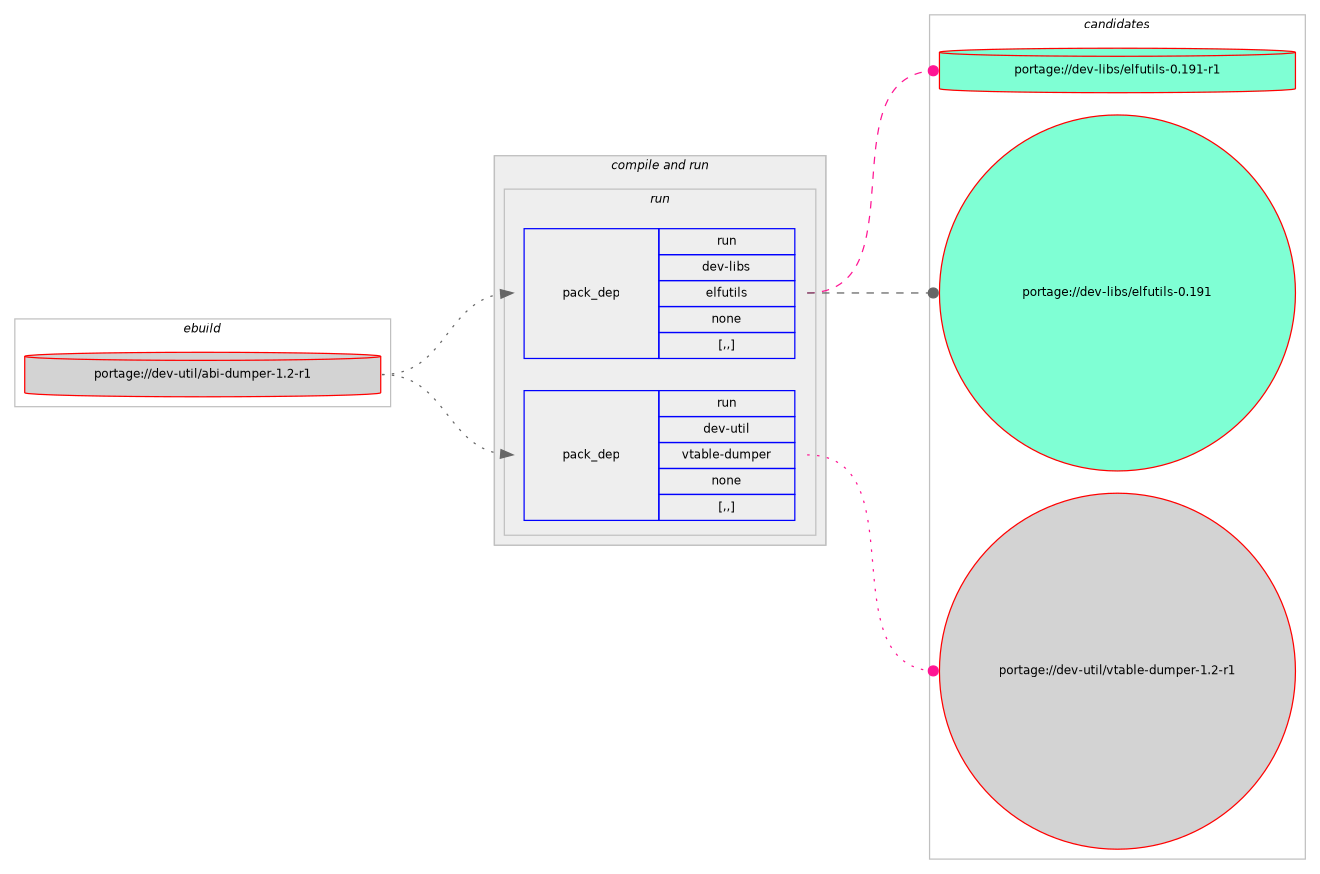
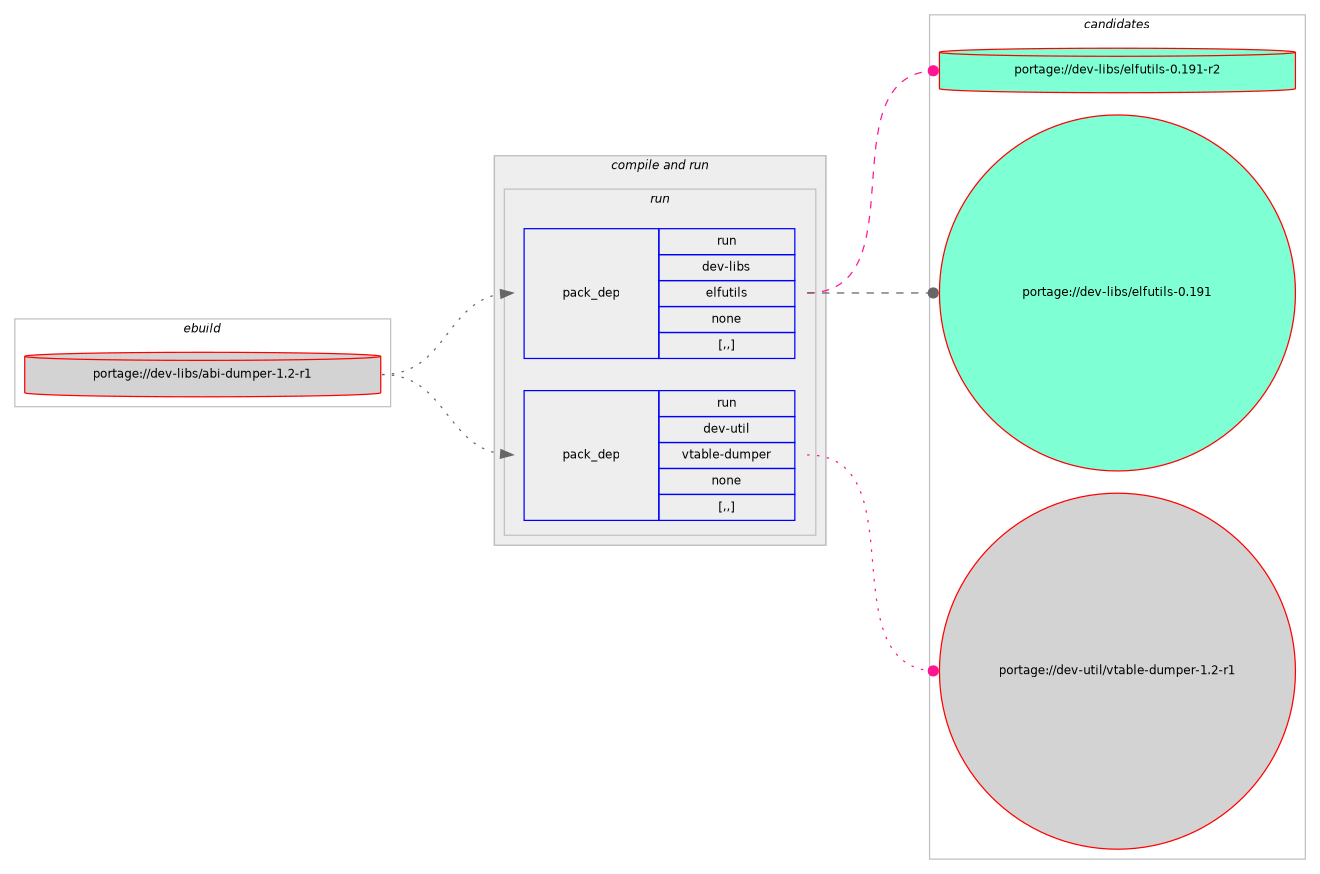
(1117, 70) -> (1117, 70)
(203, 375) -> (203, 375)
